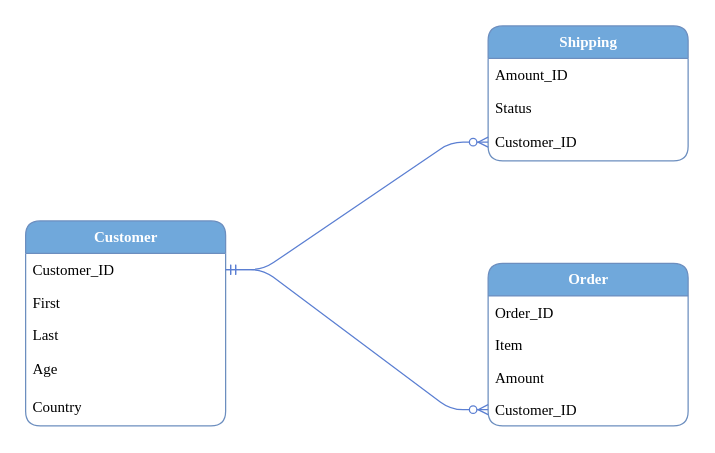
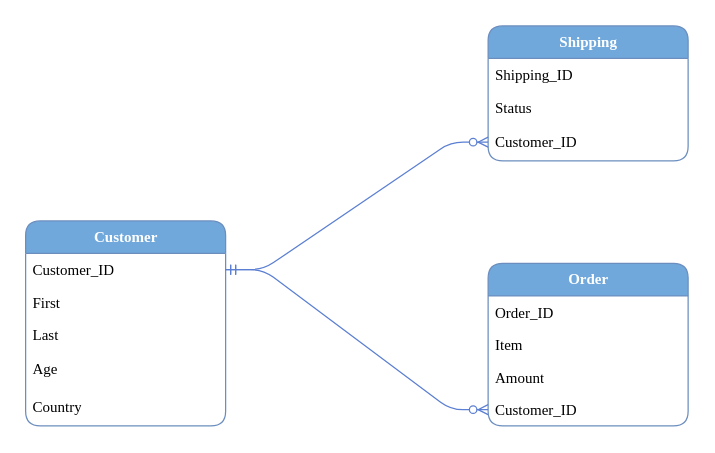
(533, 76) -> (538, 76)
